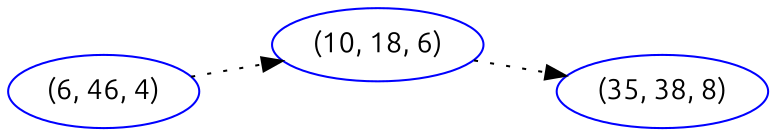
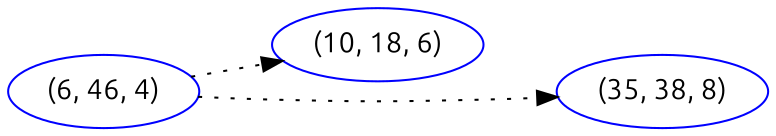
(510, 66) -> (367, 101)
